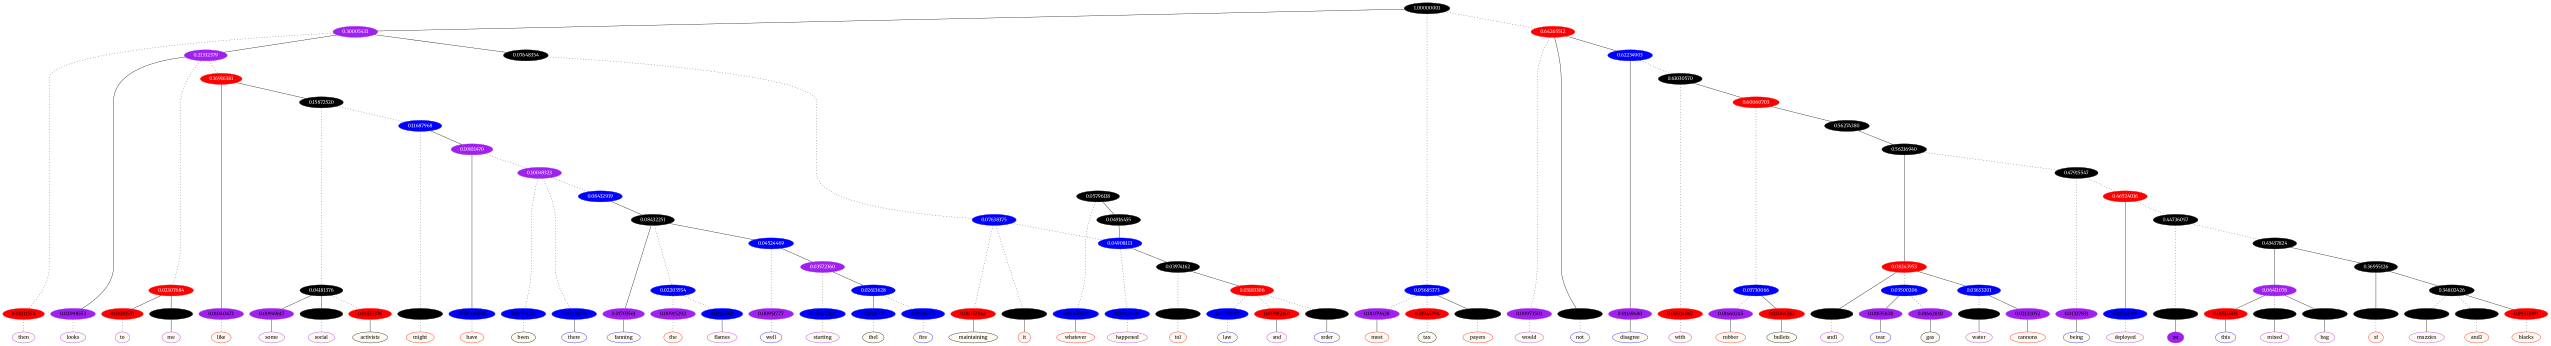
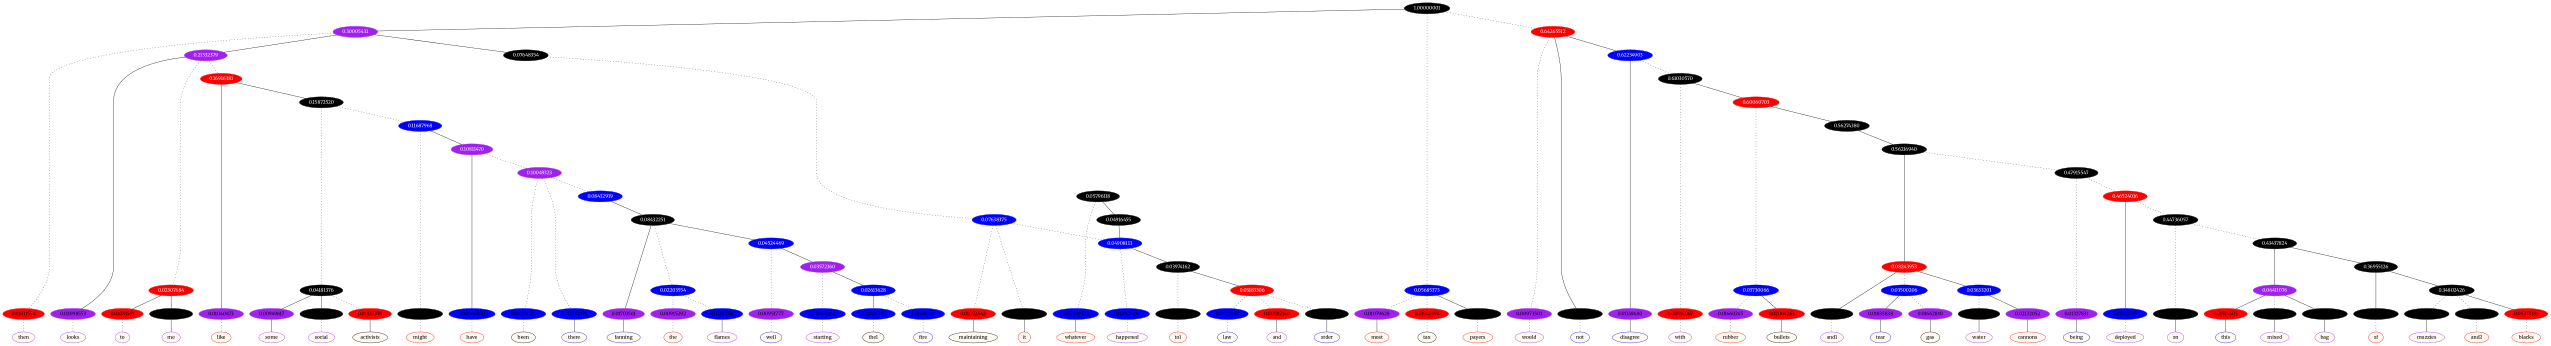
(1731, 326) -> (1731, 326)
(2176, 337) -> (2176, 337)
